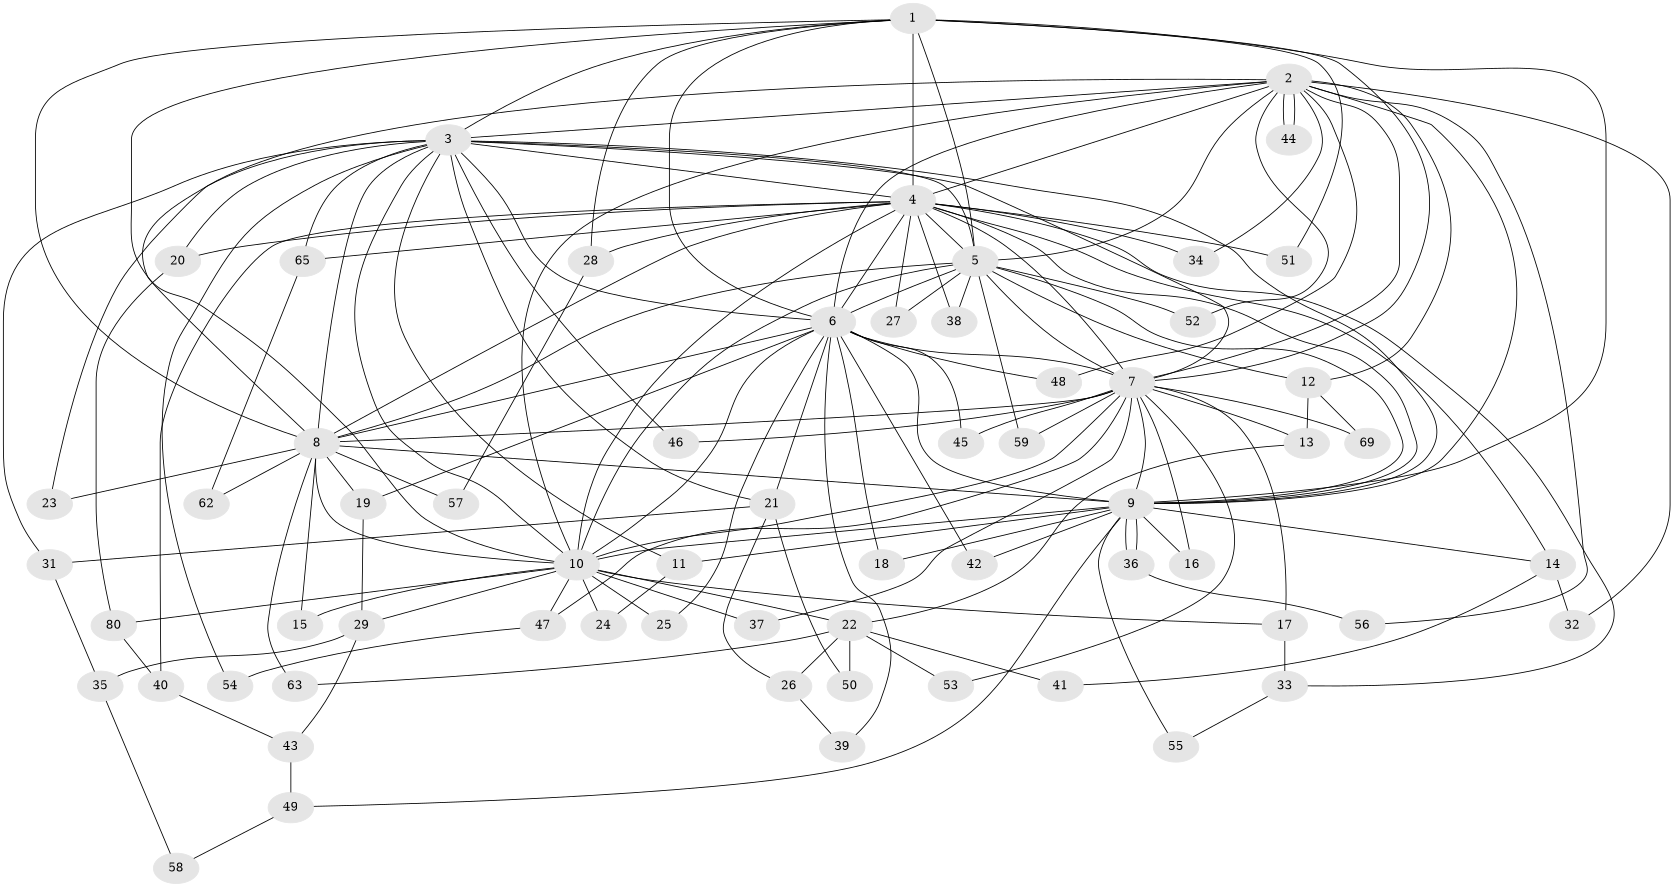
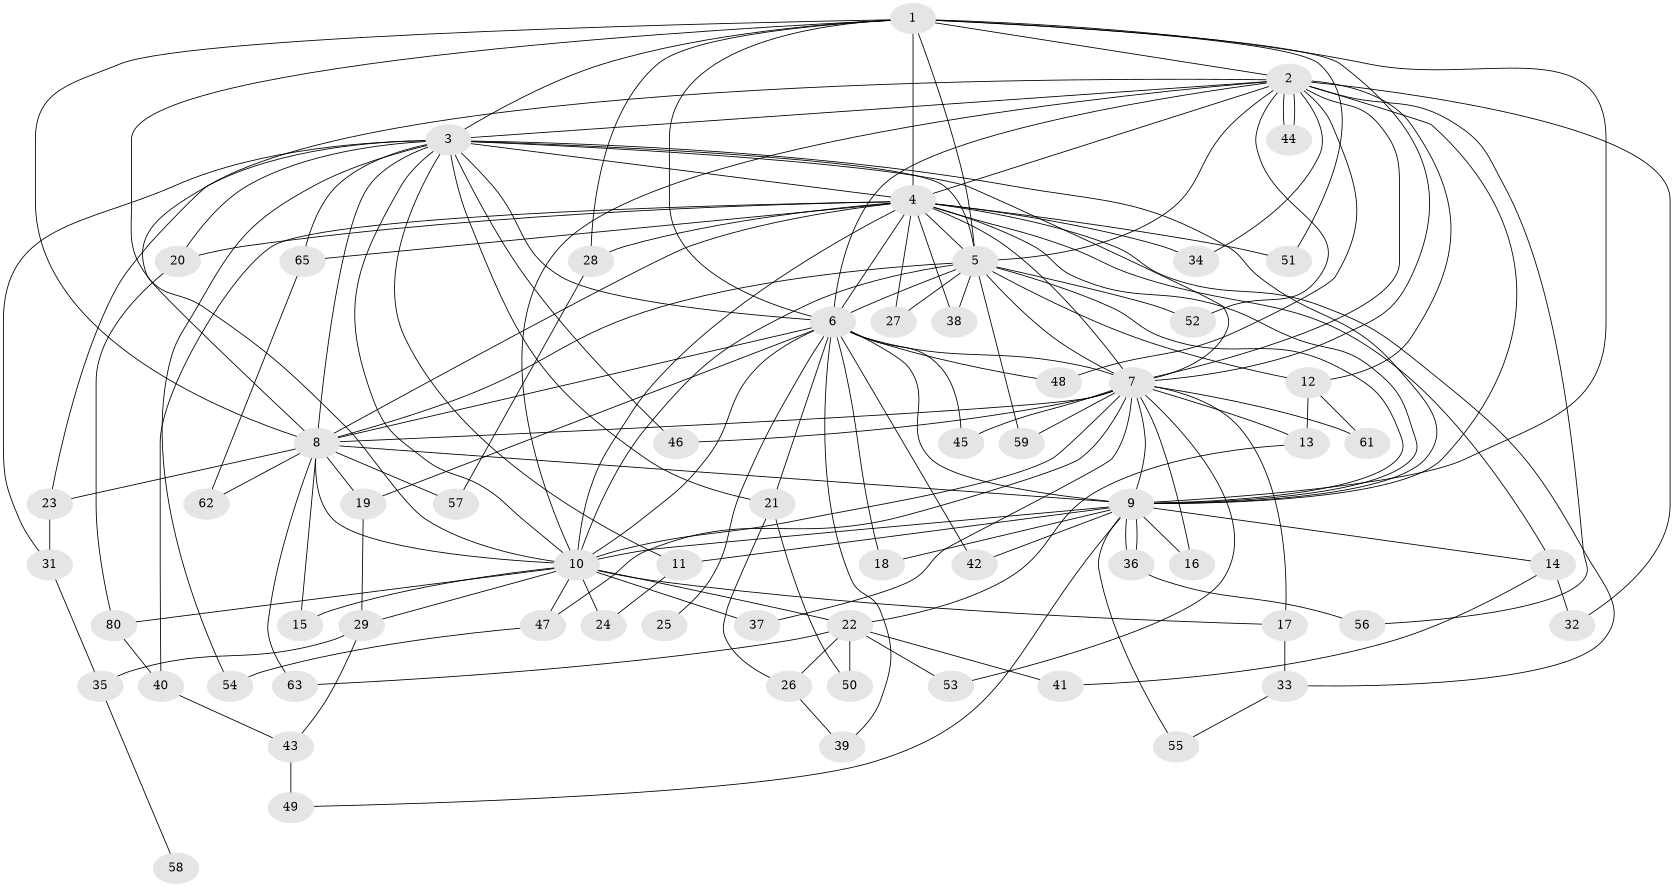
none -> (1101, 49)
(1367, 443) -> (1367, 443)
(411, 534) -> (50, 535)
(621, 595) -> none
(234, 838) -> none
